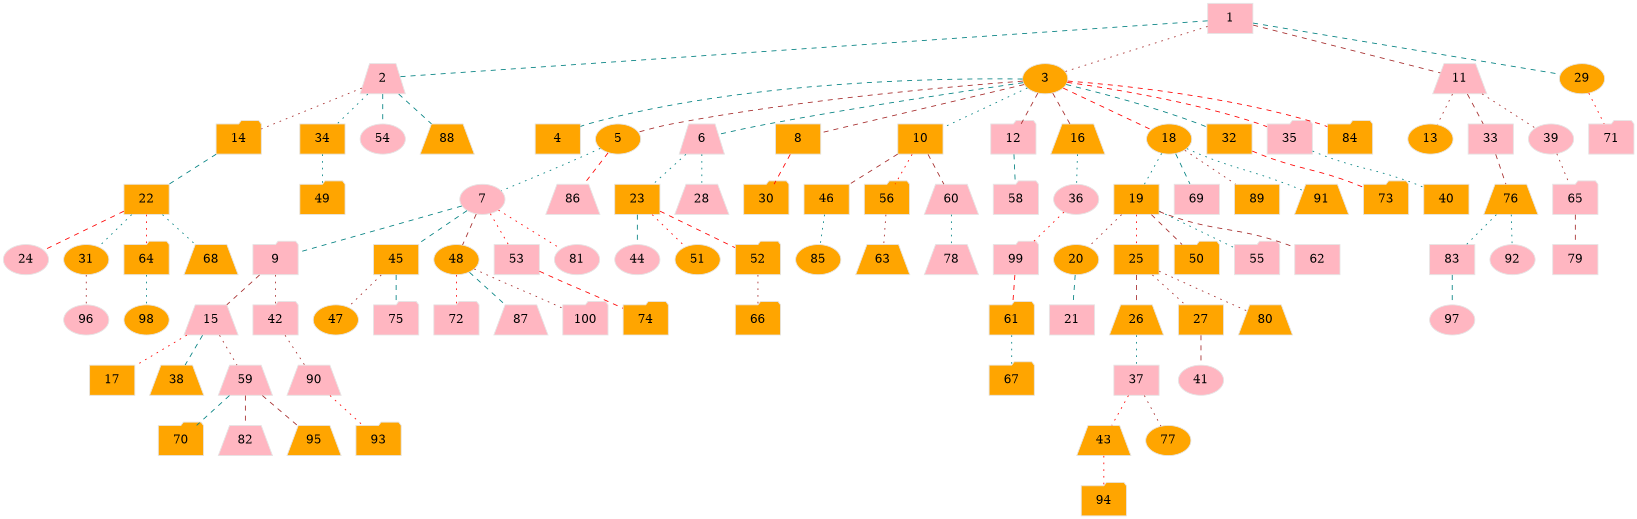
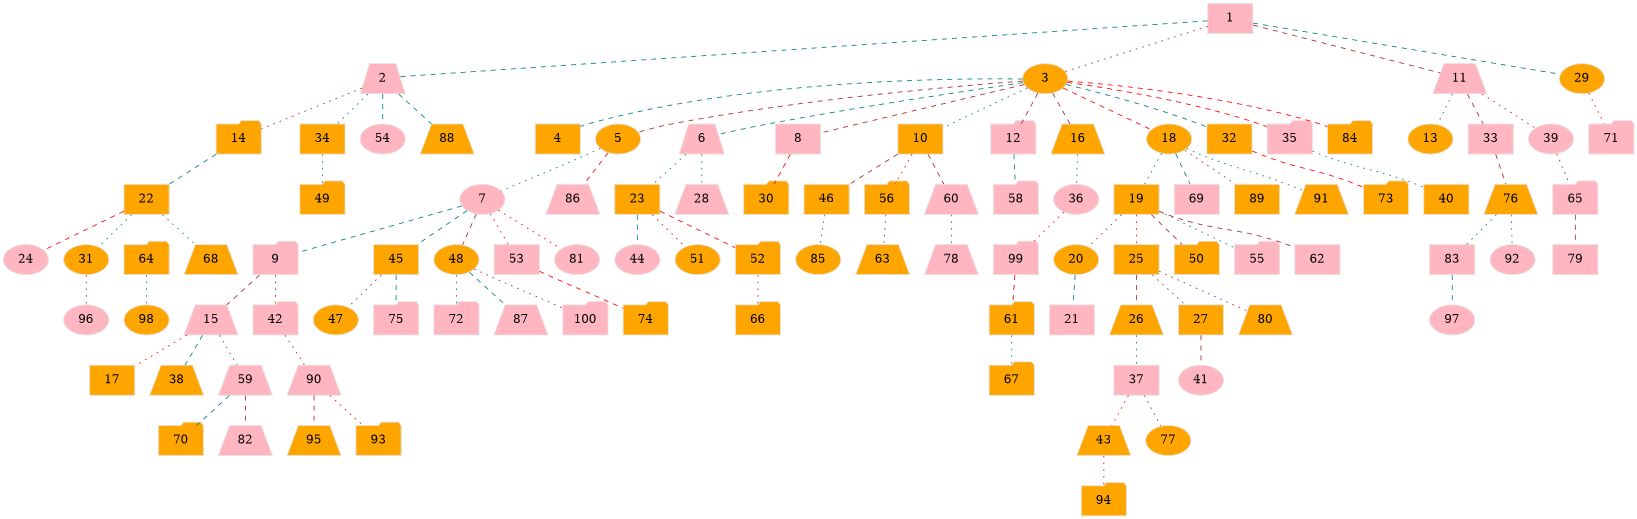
(1445, 109) -> (1445, 109)
(798, 139) -> (798, 139)
(147, 230) -> none
(456, 290) -> (456, 290)
(280, 411) -> (314, 410)
